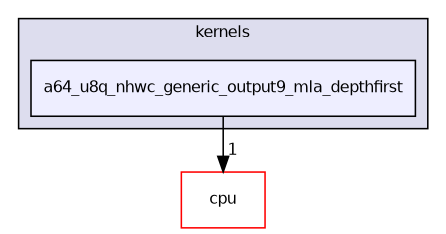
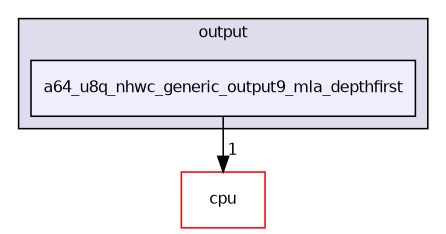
(223, 33) -> (223, 33)
